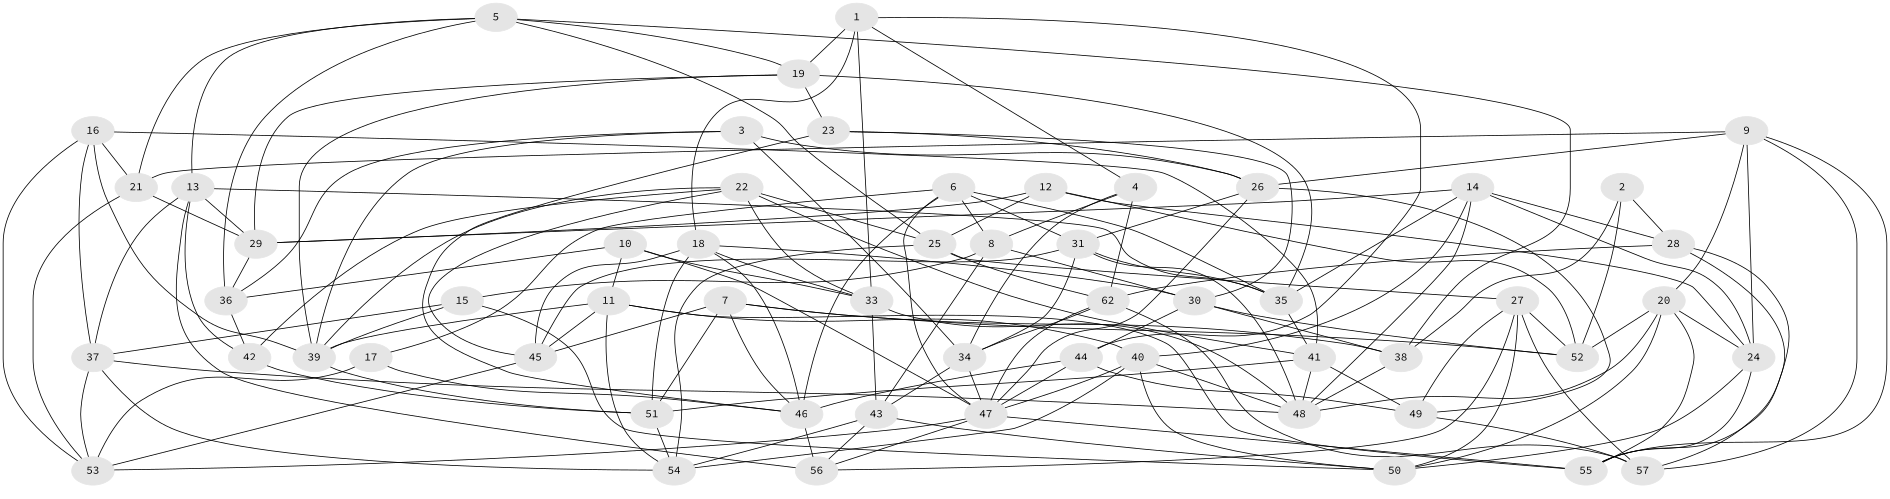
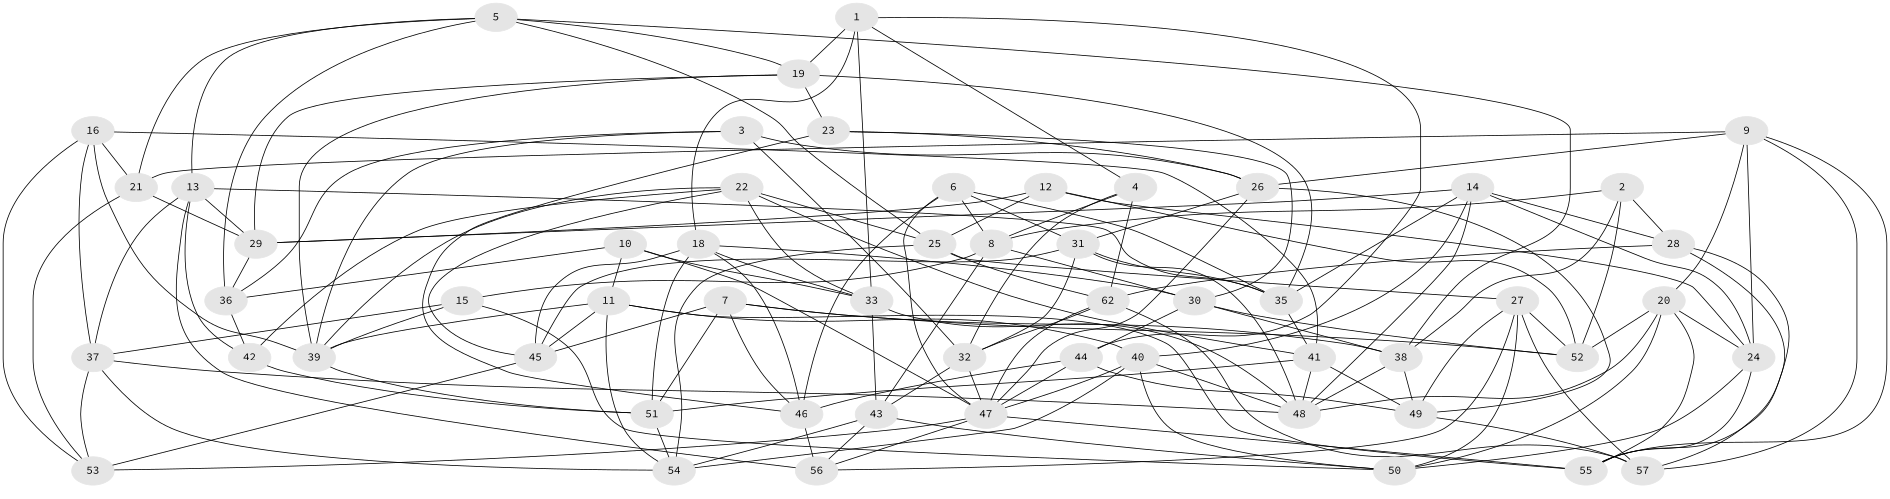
none -> (1306, 211)
(371, 358) -> none
(965, 358) -> (965, 358)
none -> (1408, 386)
